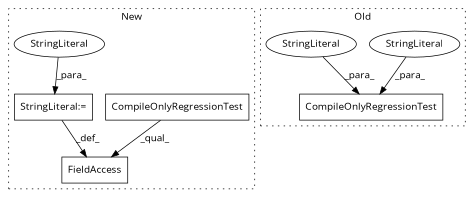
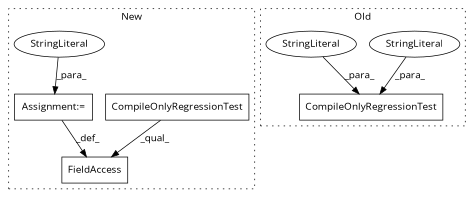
(54, 107) -> (54, 107)
